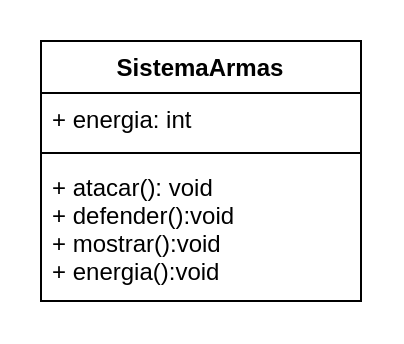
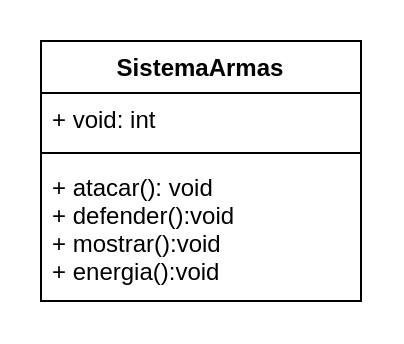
(130, 120) -> (110, 120)
